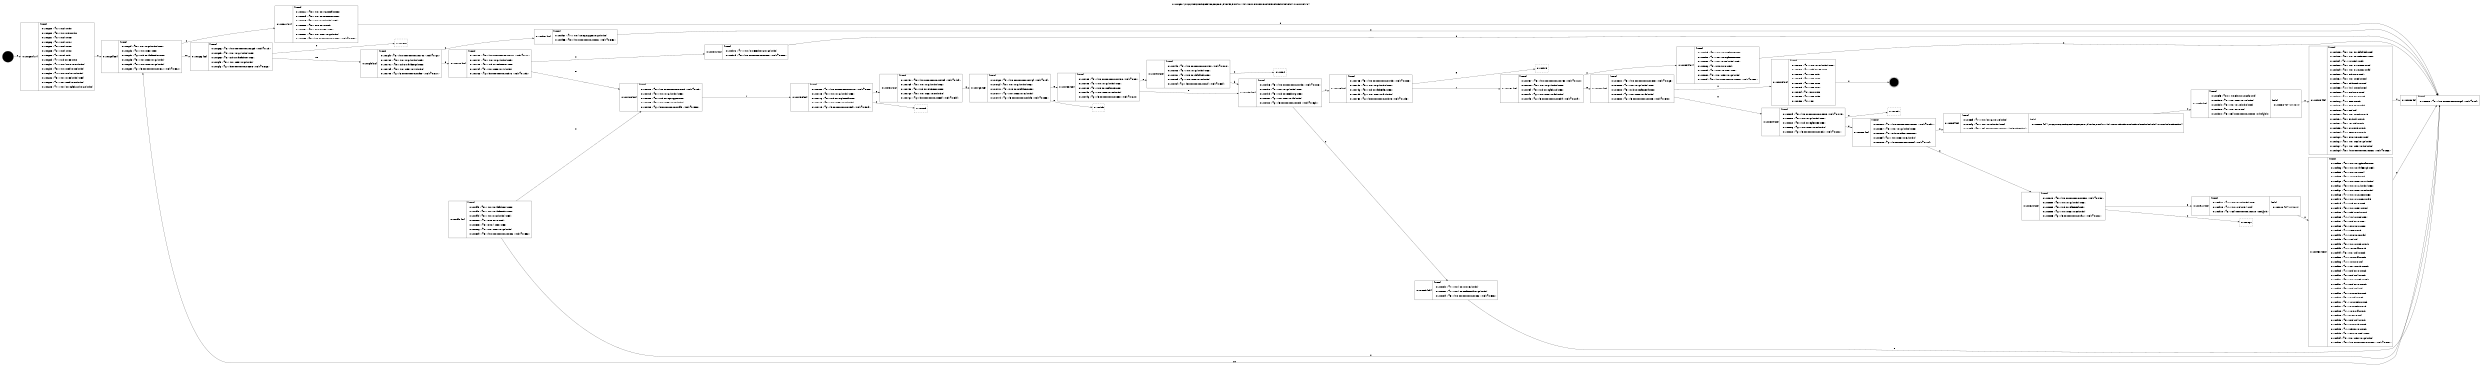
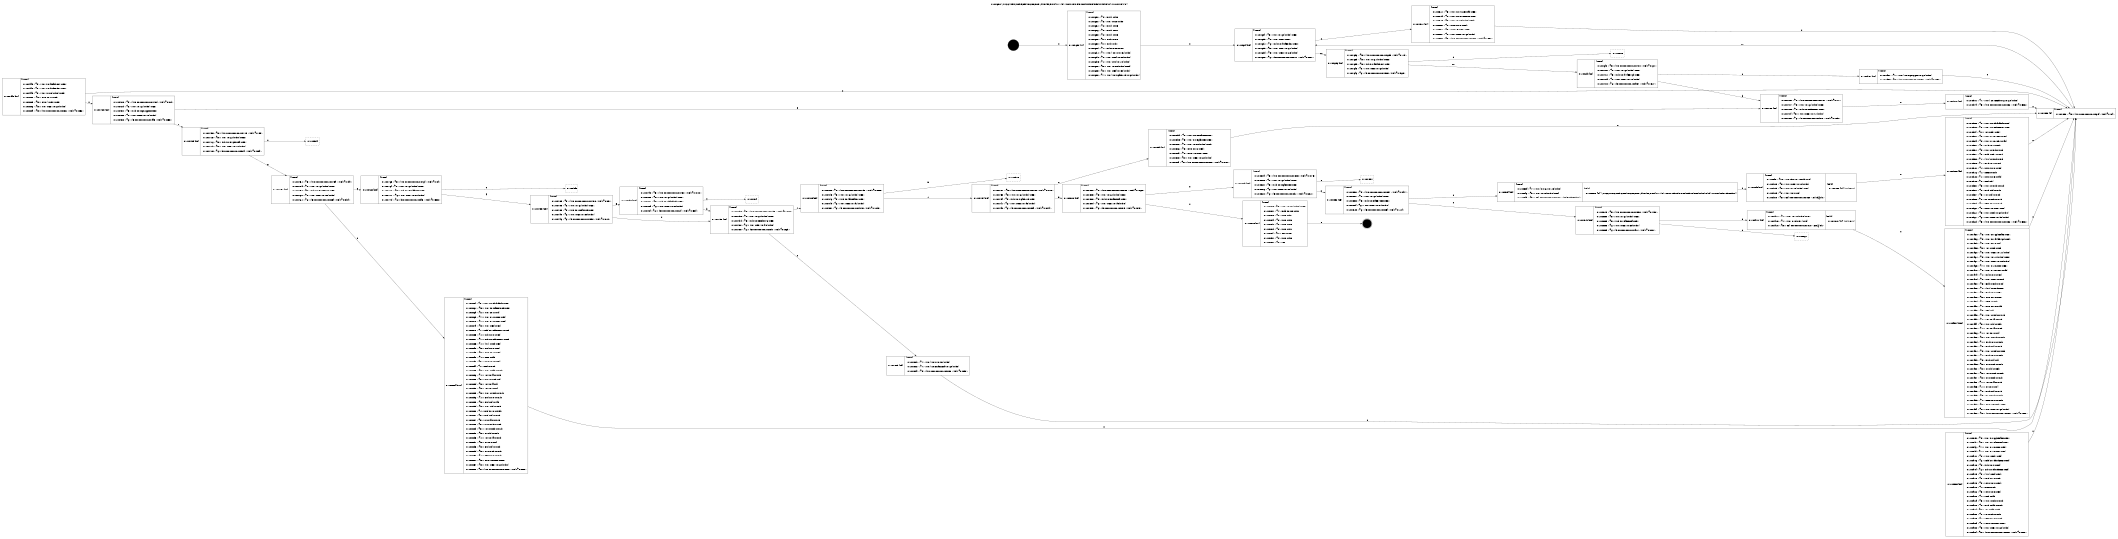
(575, 80) -> (967, 109)
none -> (486, 385)
none -> (1987, 484)
